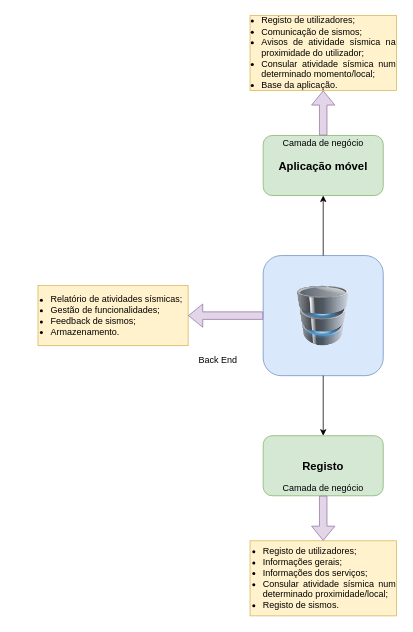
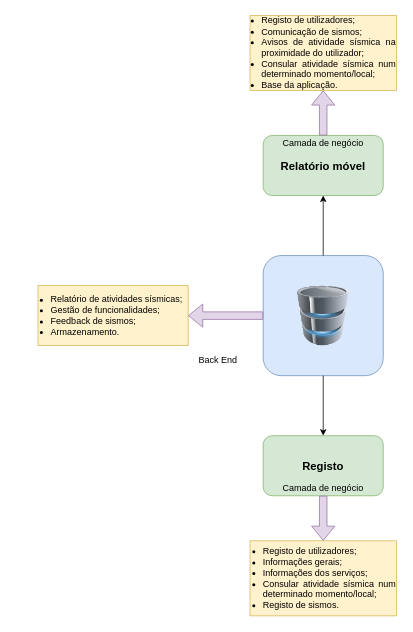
(323, 165) -> (323, 165)
(314, 578) -> (314, 578)
